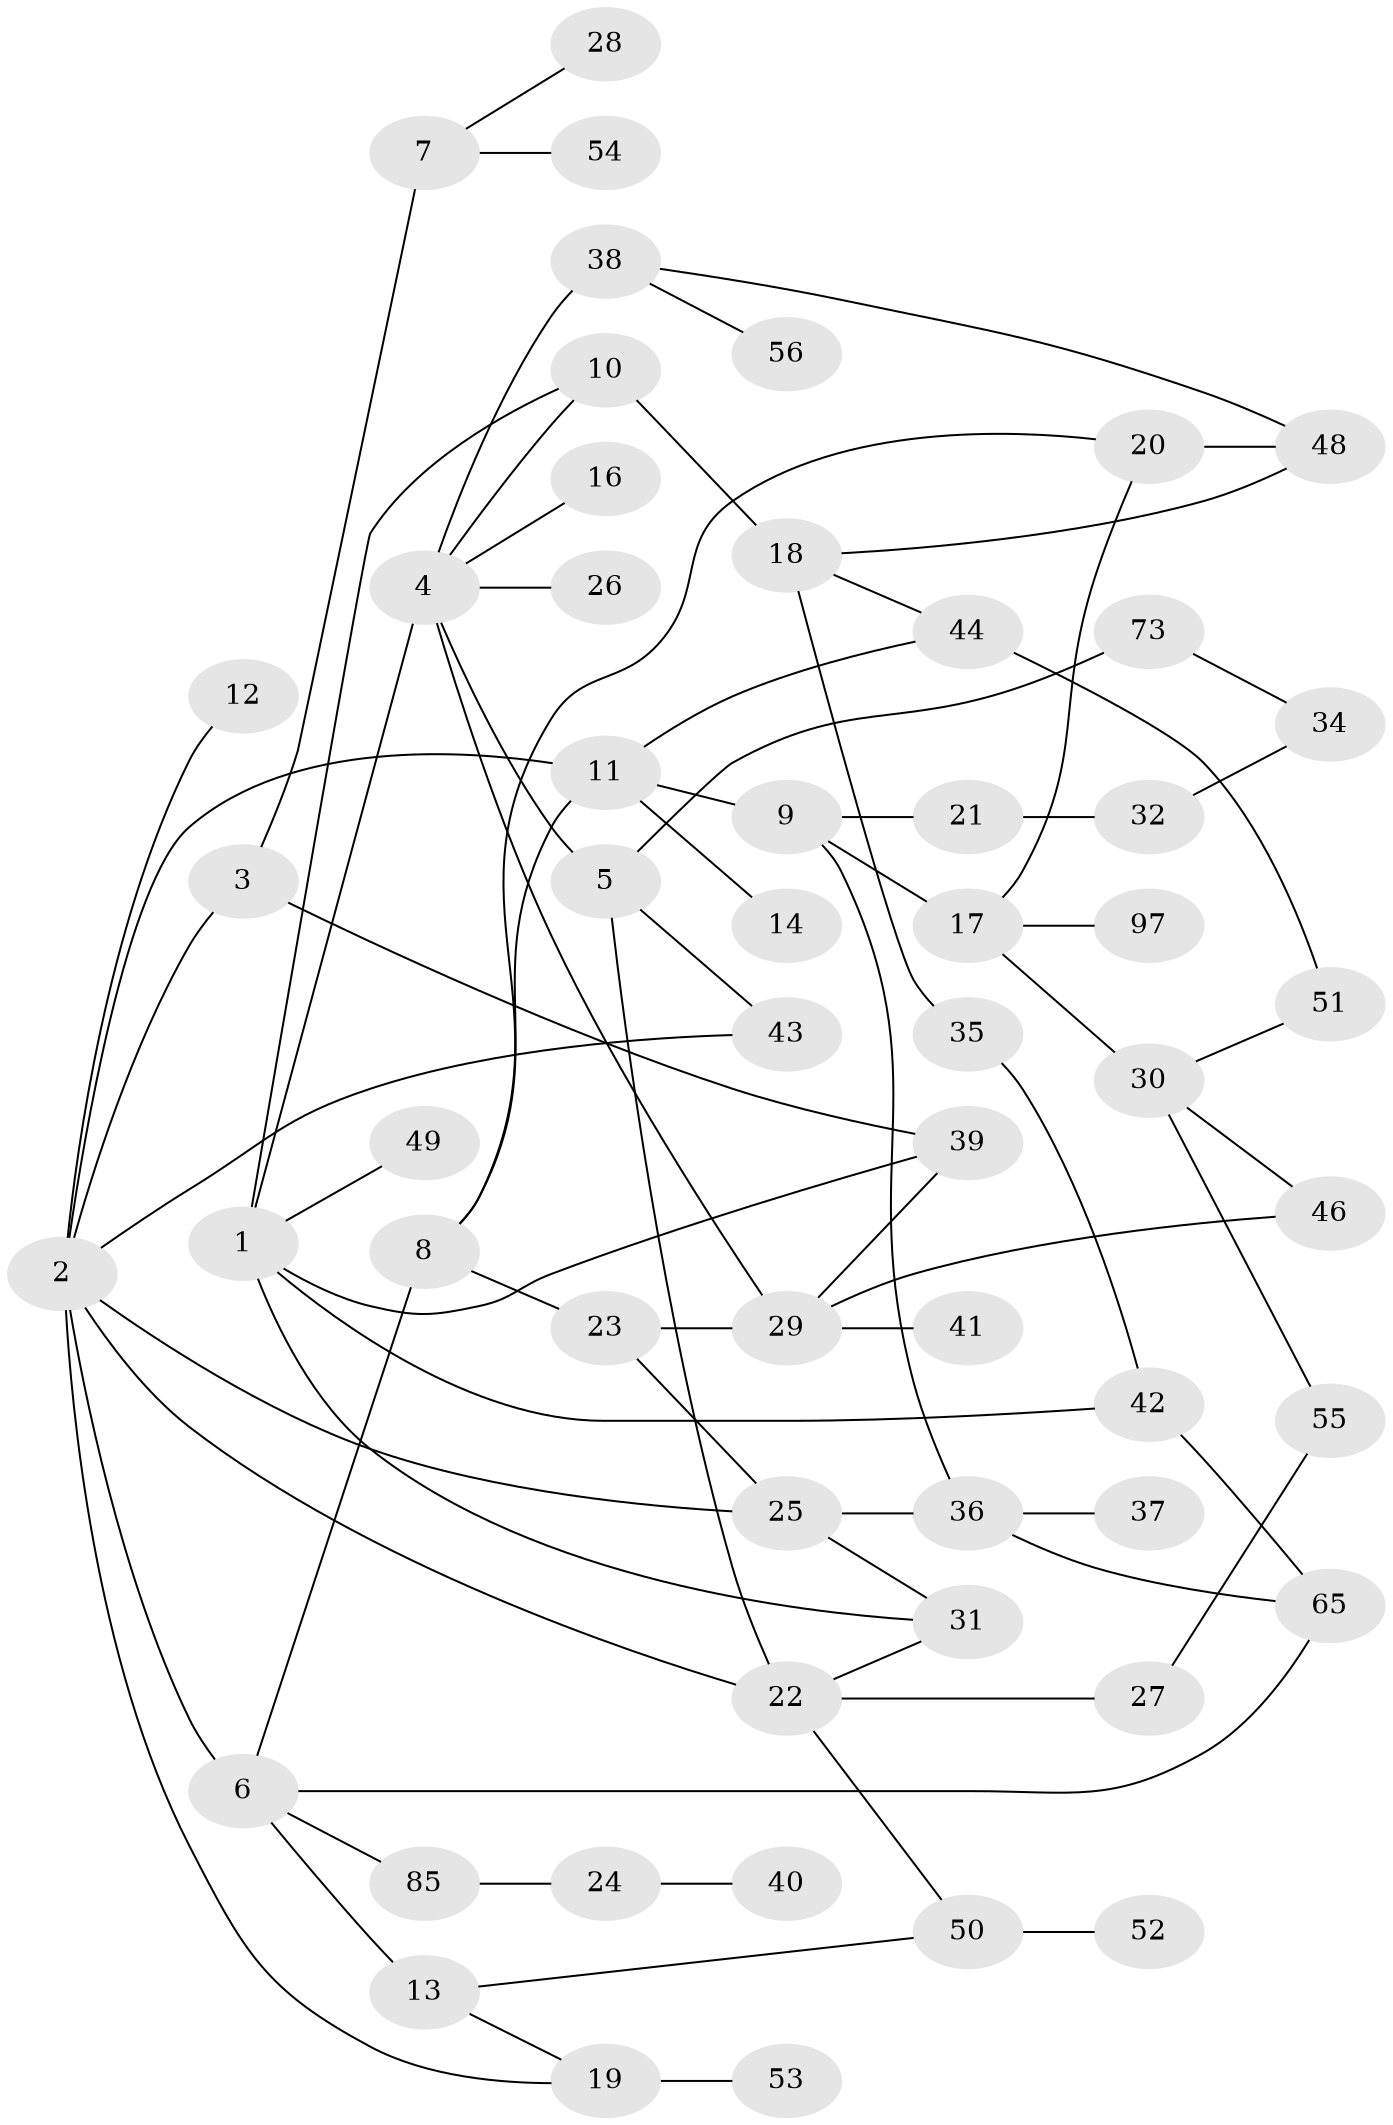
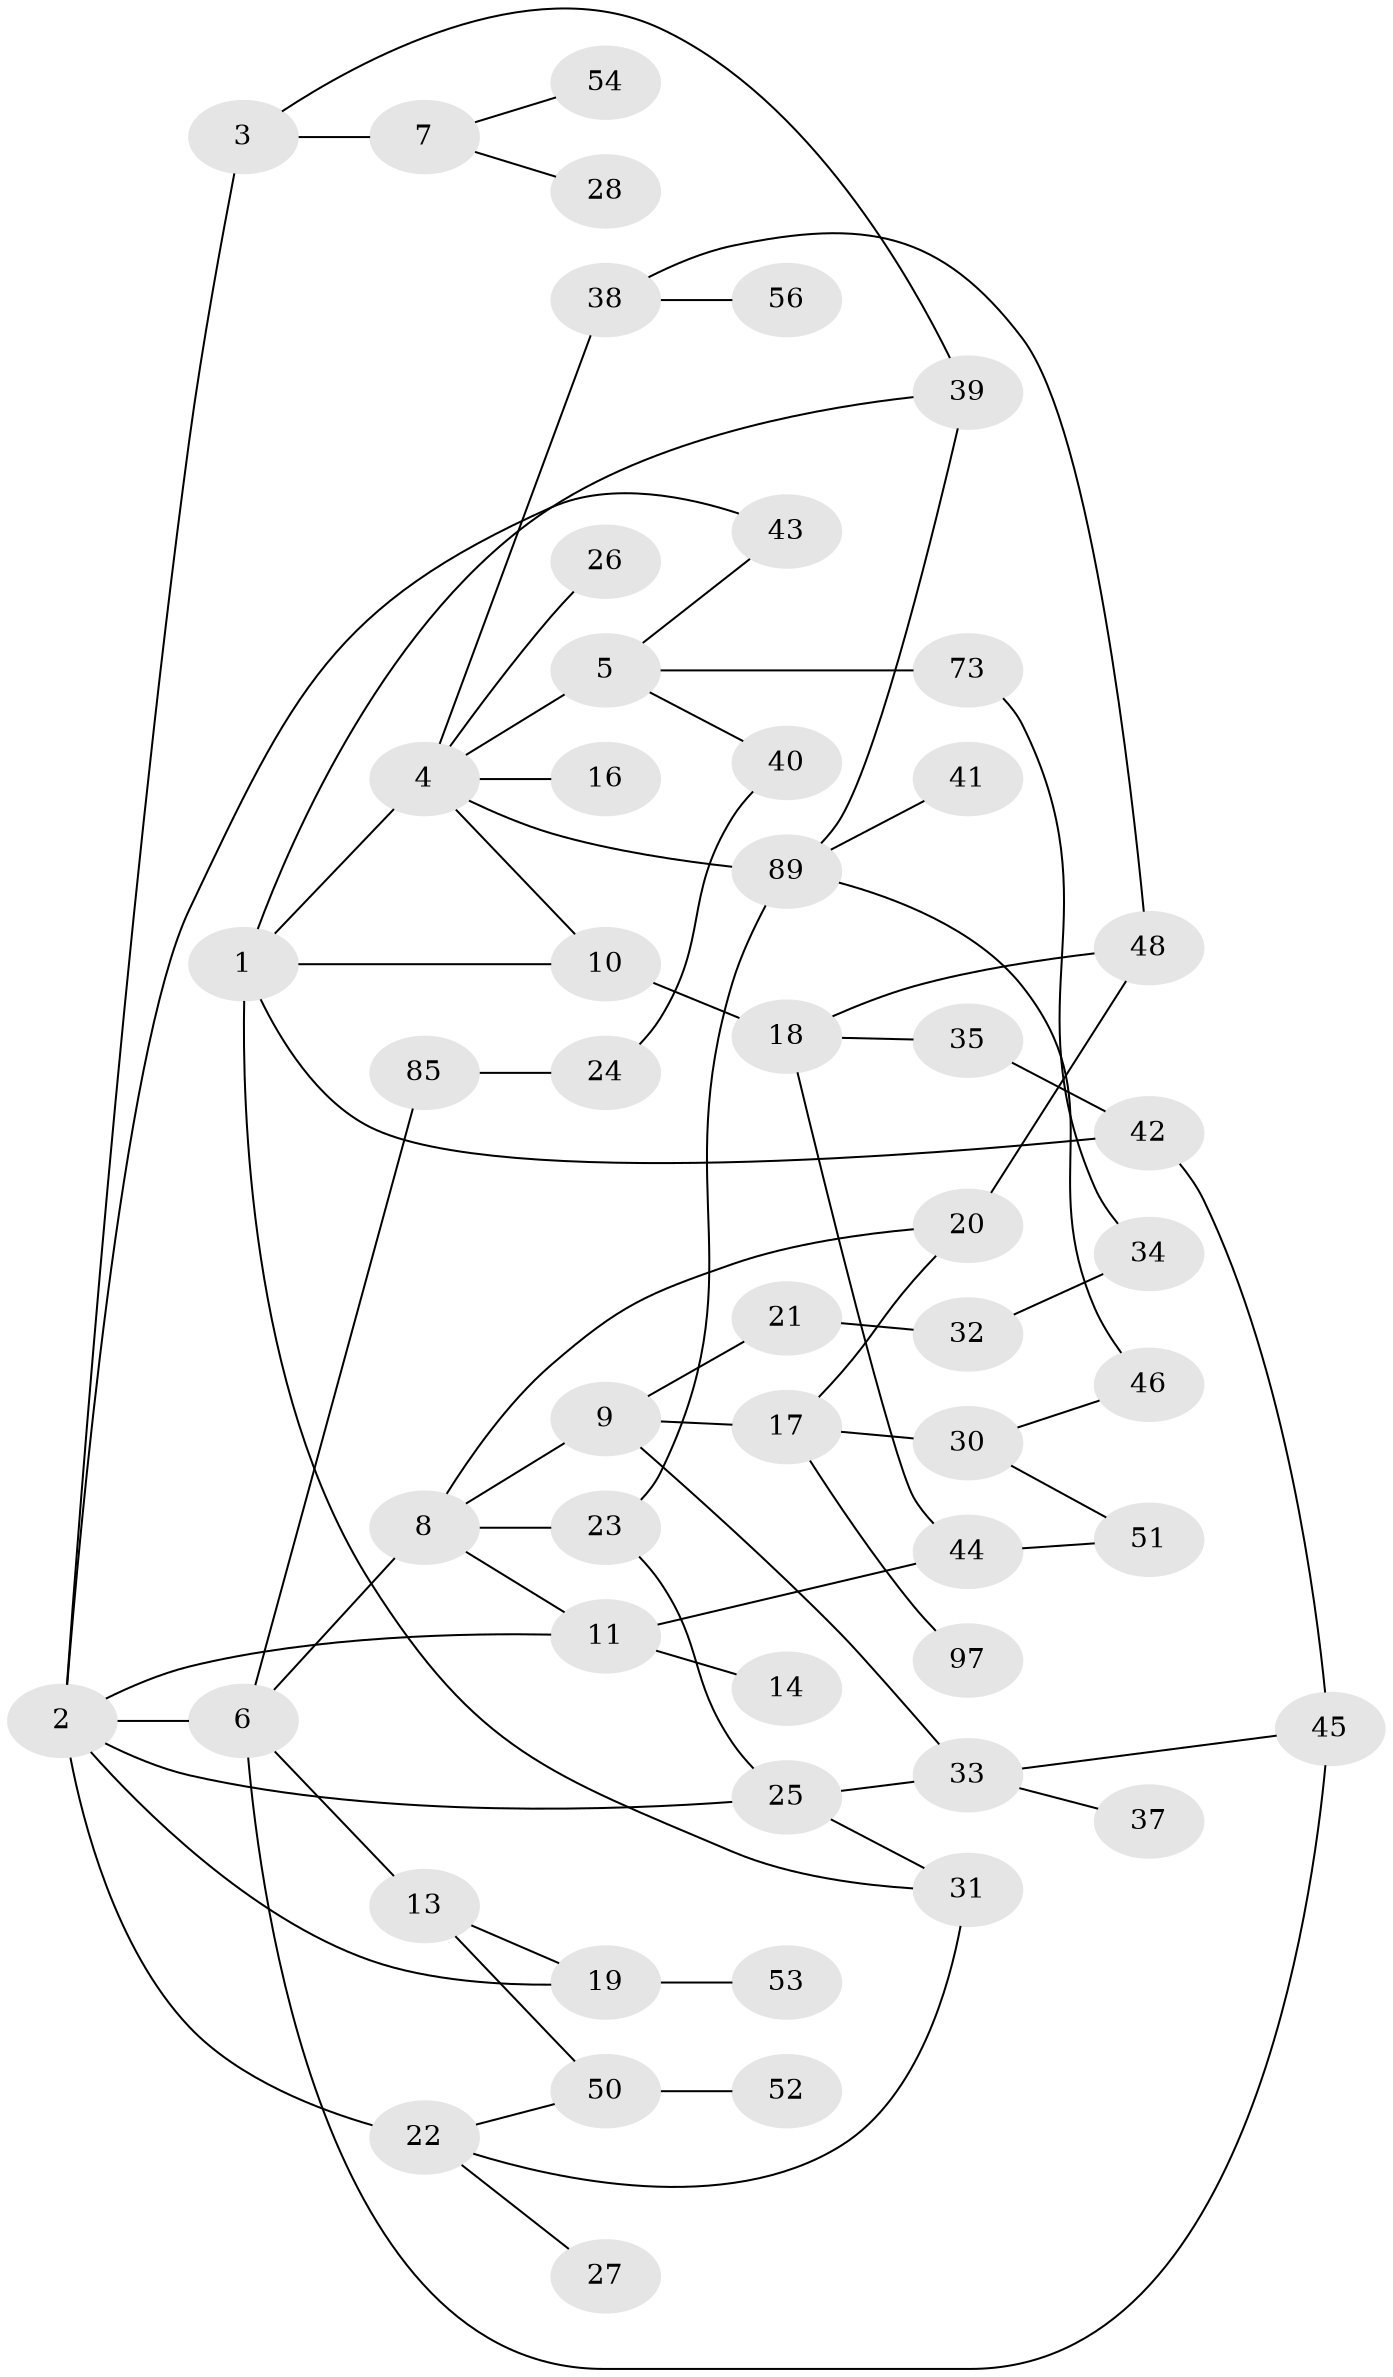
(244, 696) -> none
(710, 798) -> (515, 1473)
(425, 1143) -> none
(669, 1296) -> (696, 717)
(787, 1328) -> (787, 872)
(1330, 1421) -> none
(968, 1513) -> (968, 1775)
(1330, 1606) -> (1330, 1729)
